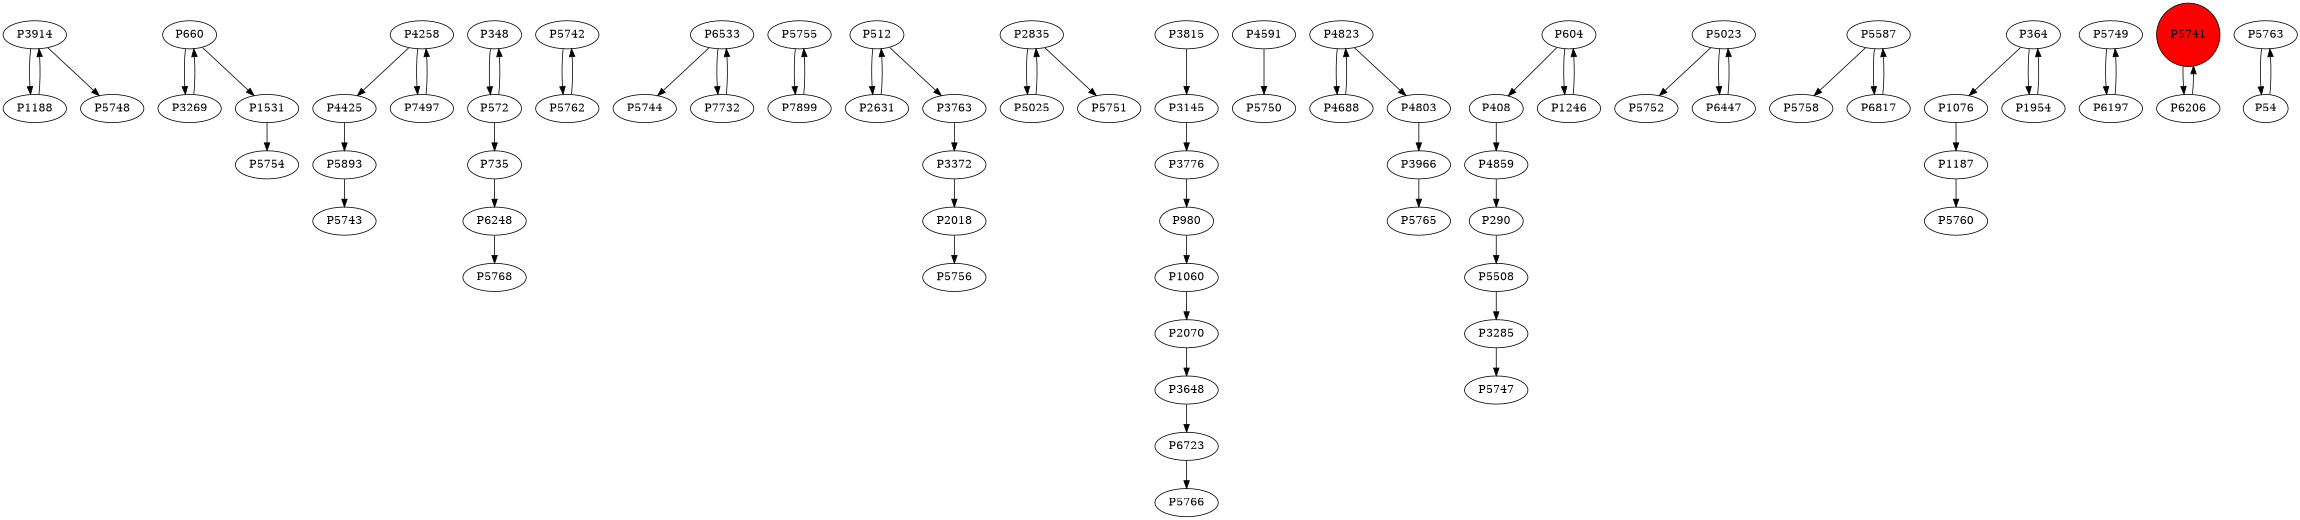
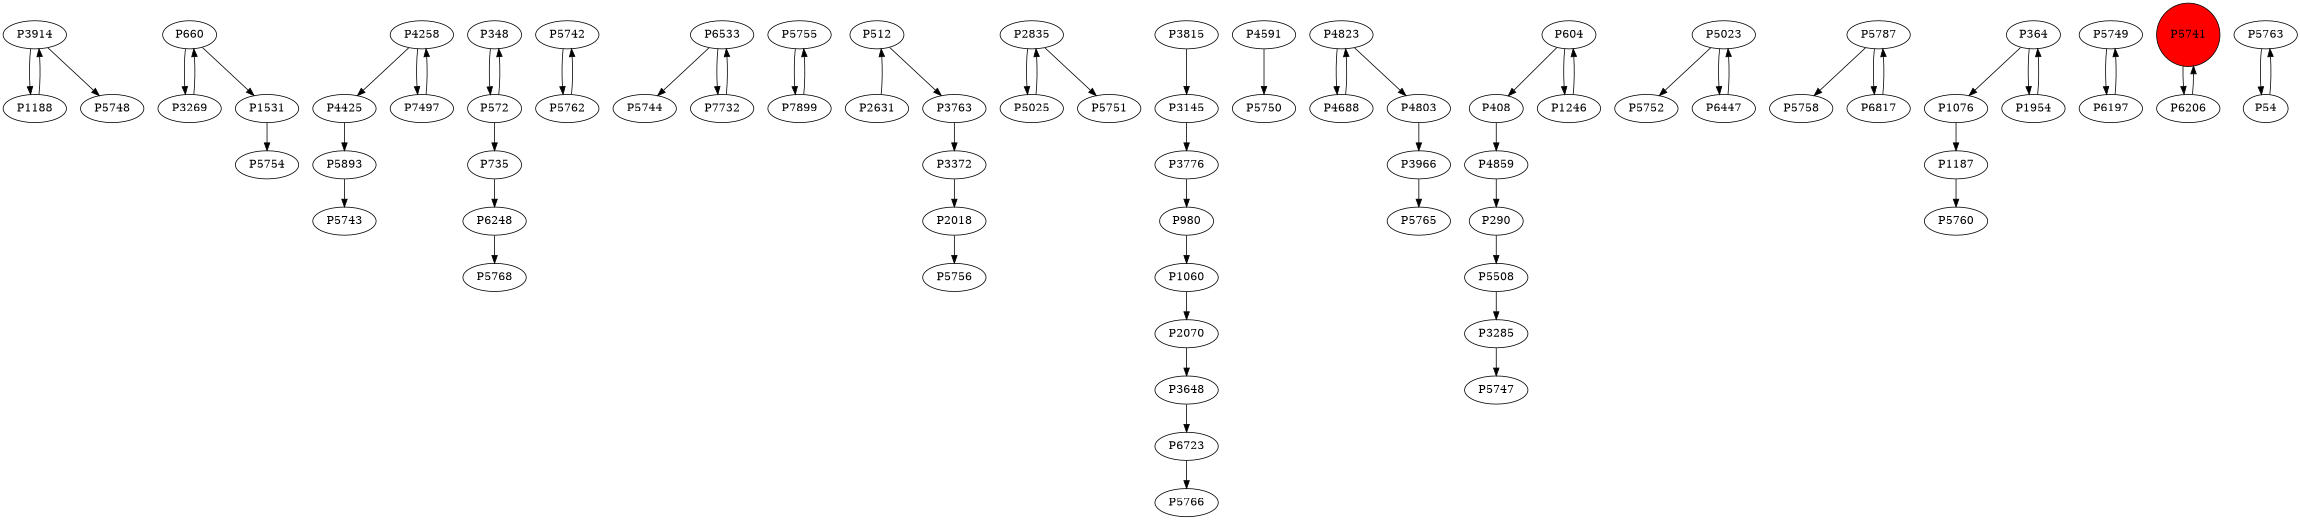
(1879, 35) -> (1879, 35)
(872, 68) -> none
